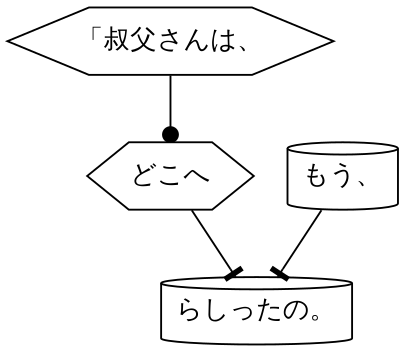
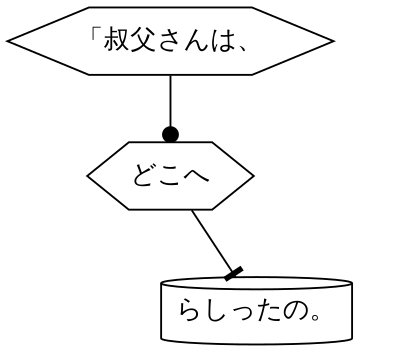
(343, 176) -> none
